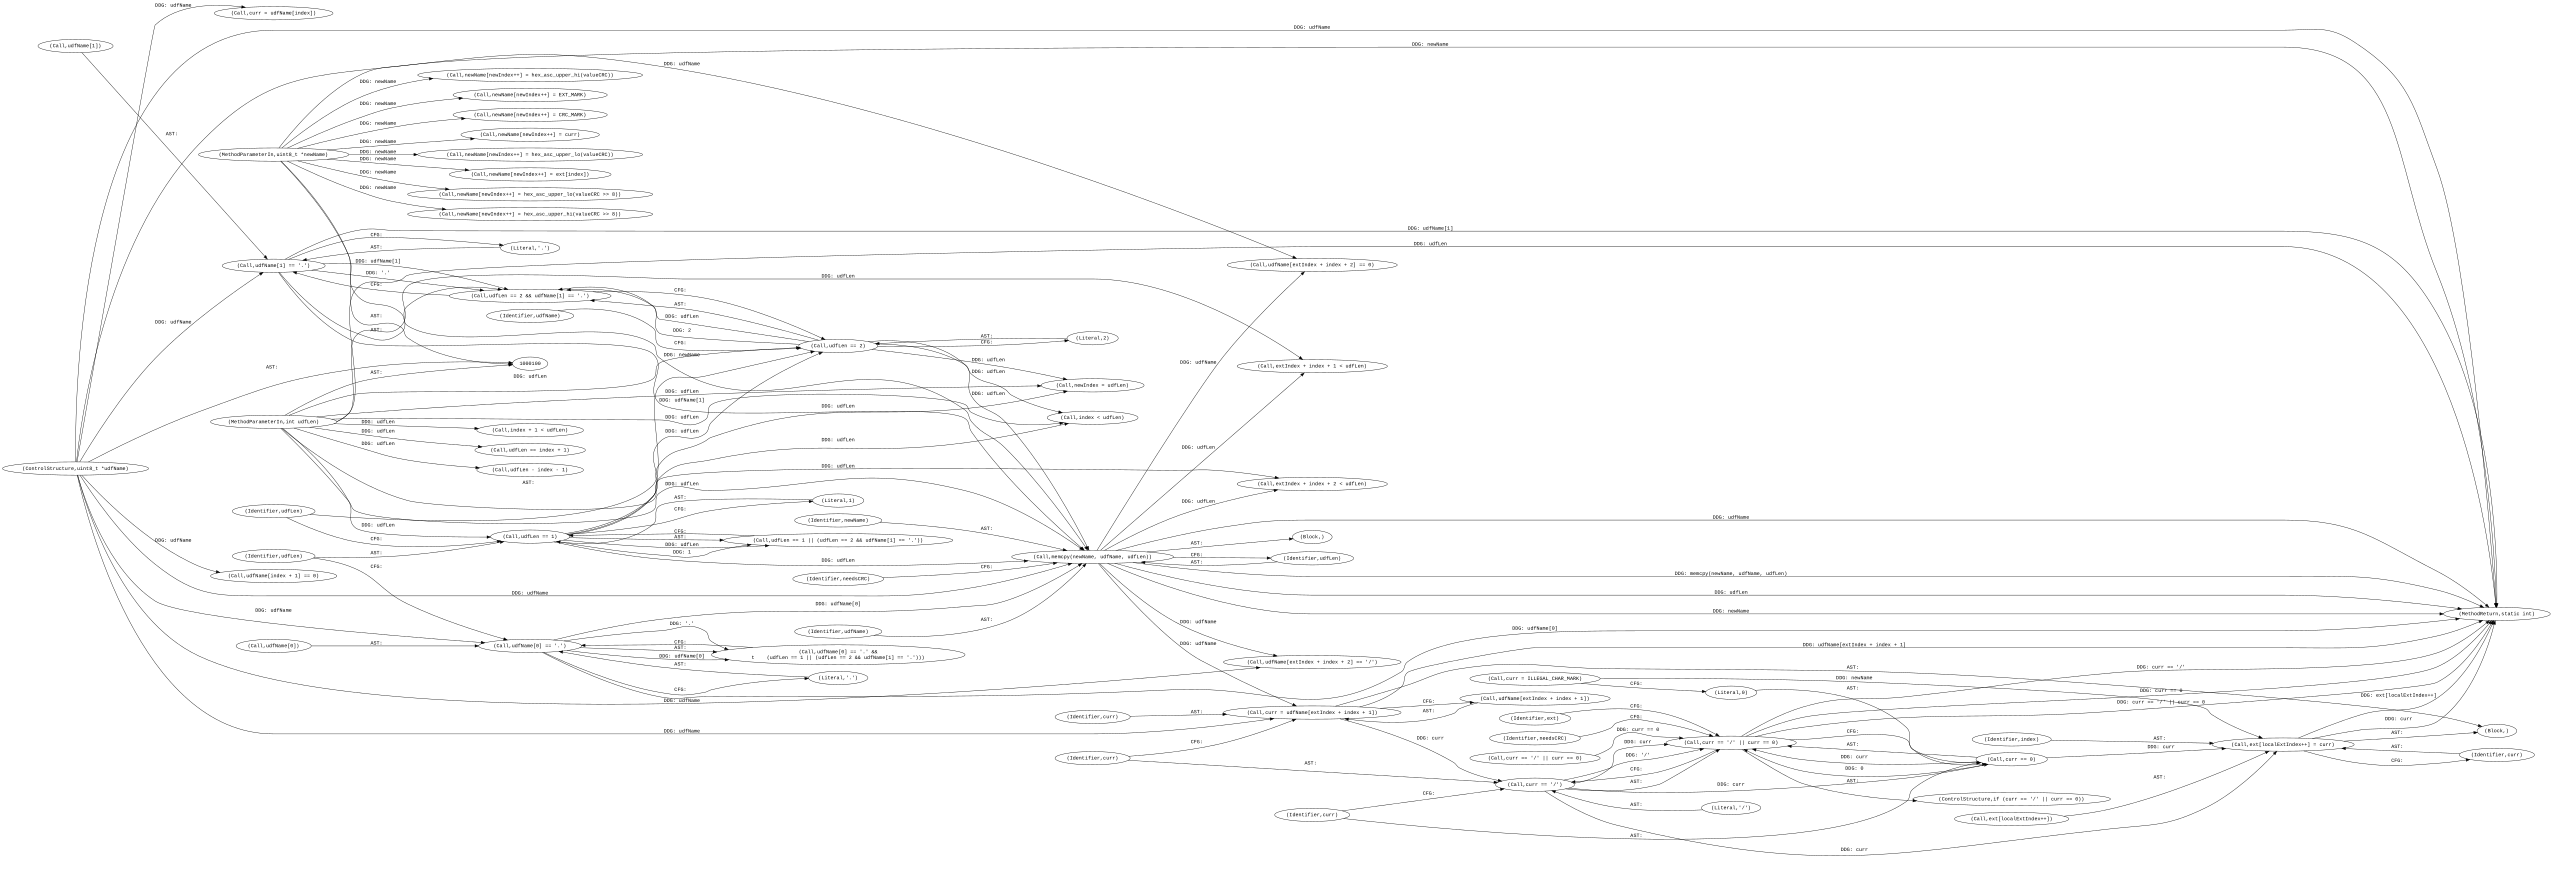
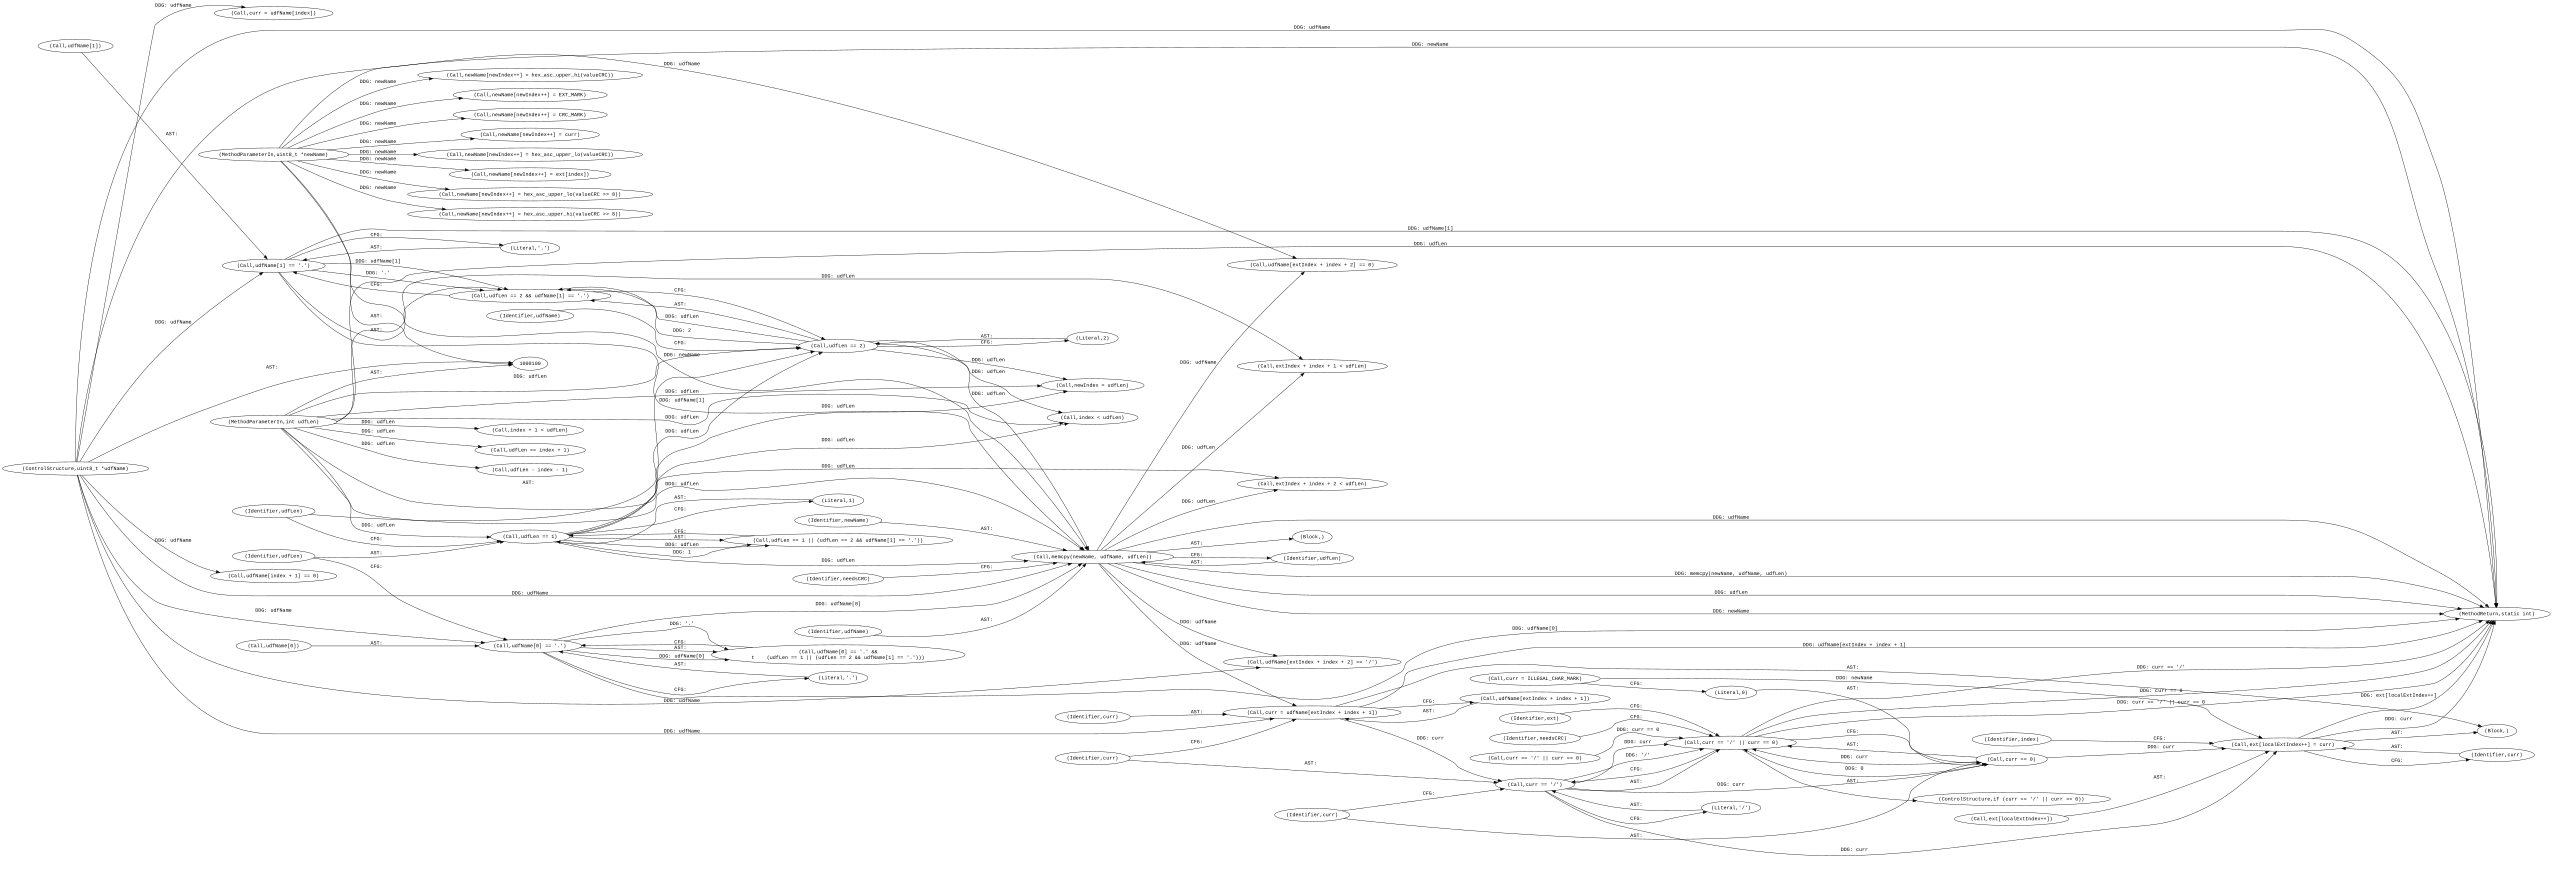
(2161, 738) -> (2161, 738)
none -> (1622, 822)
